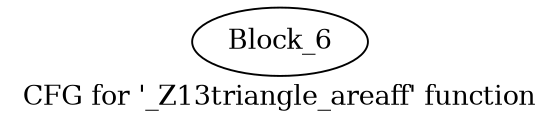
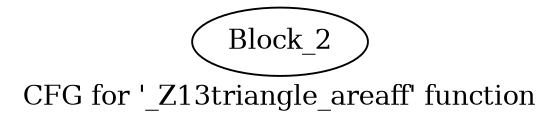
(280, 42) -> (280, 42)
